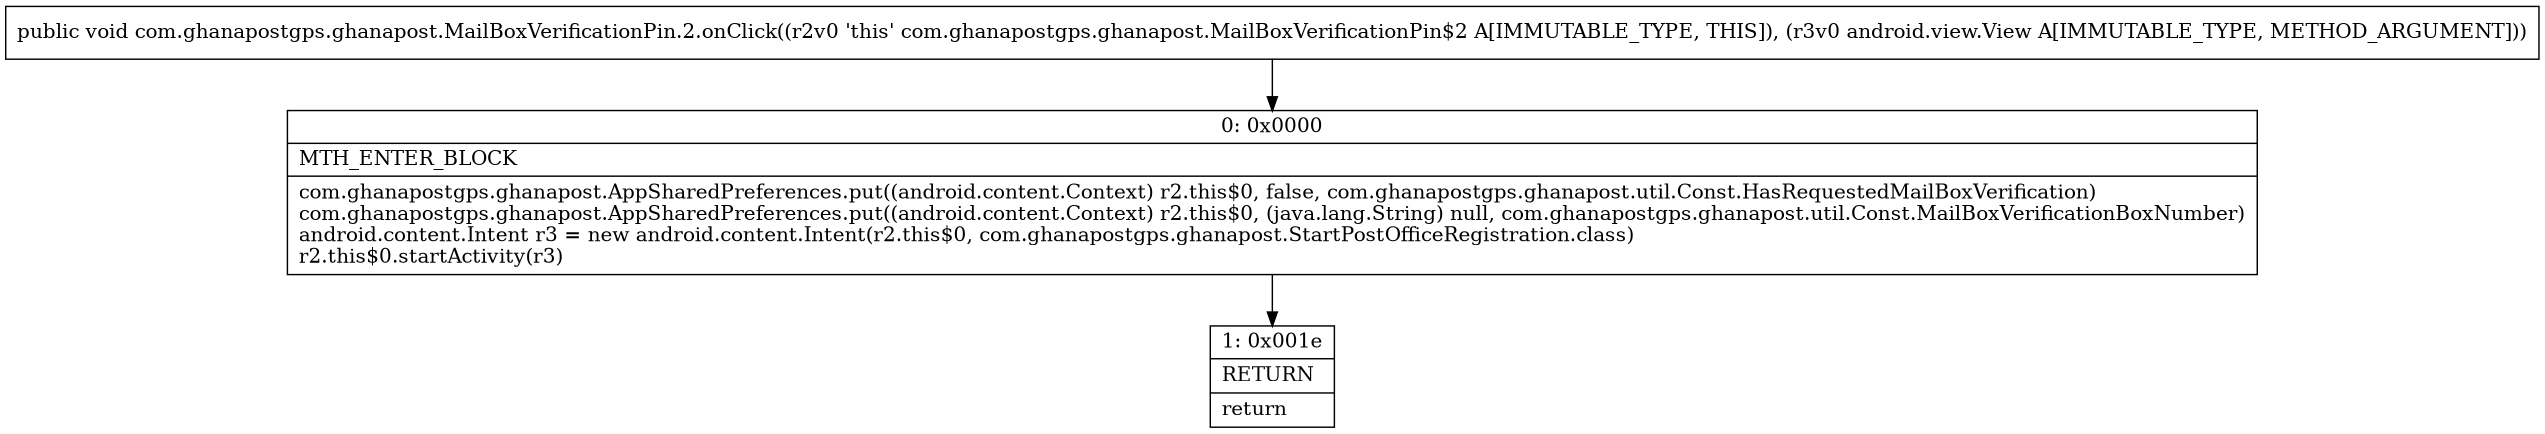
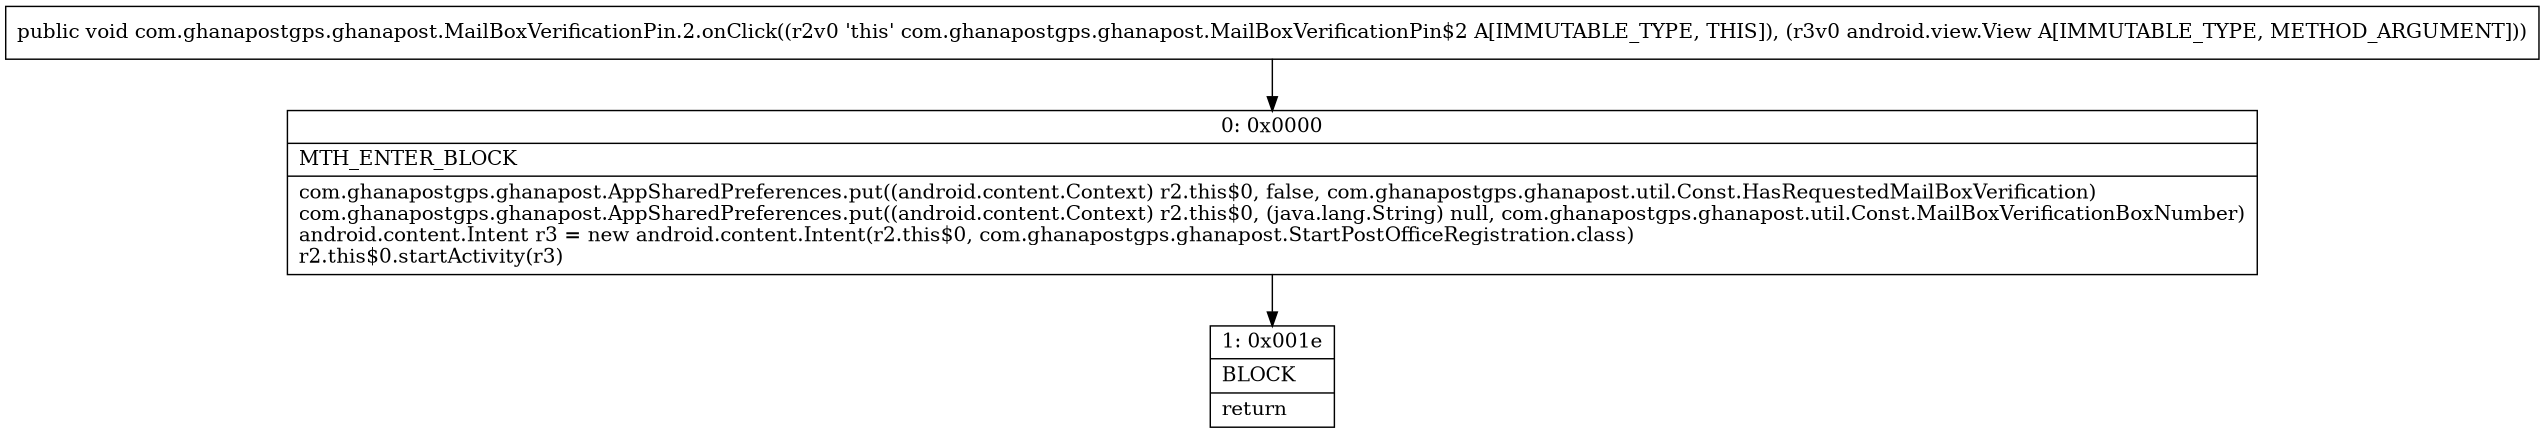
(1268, 375) -> (1259, 375)
